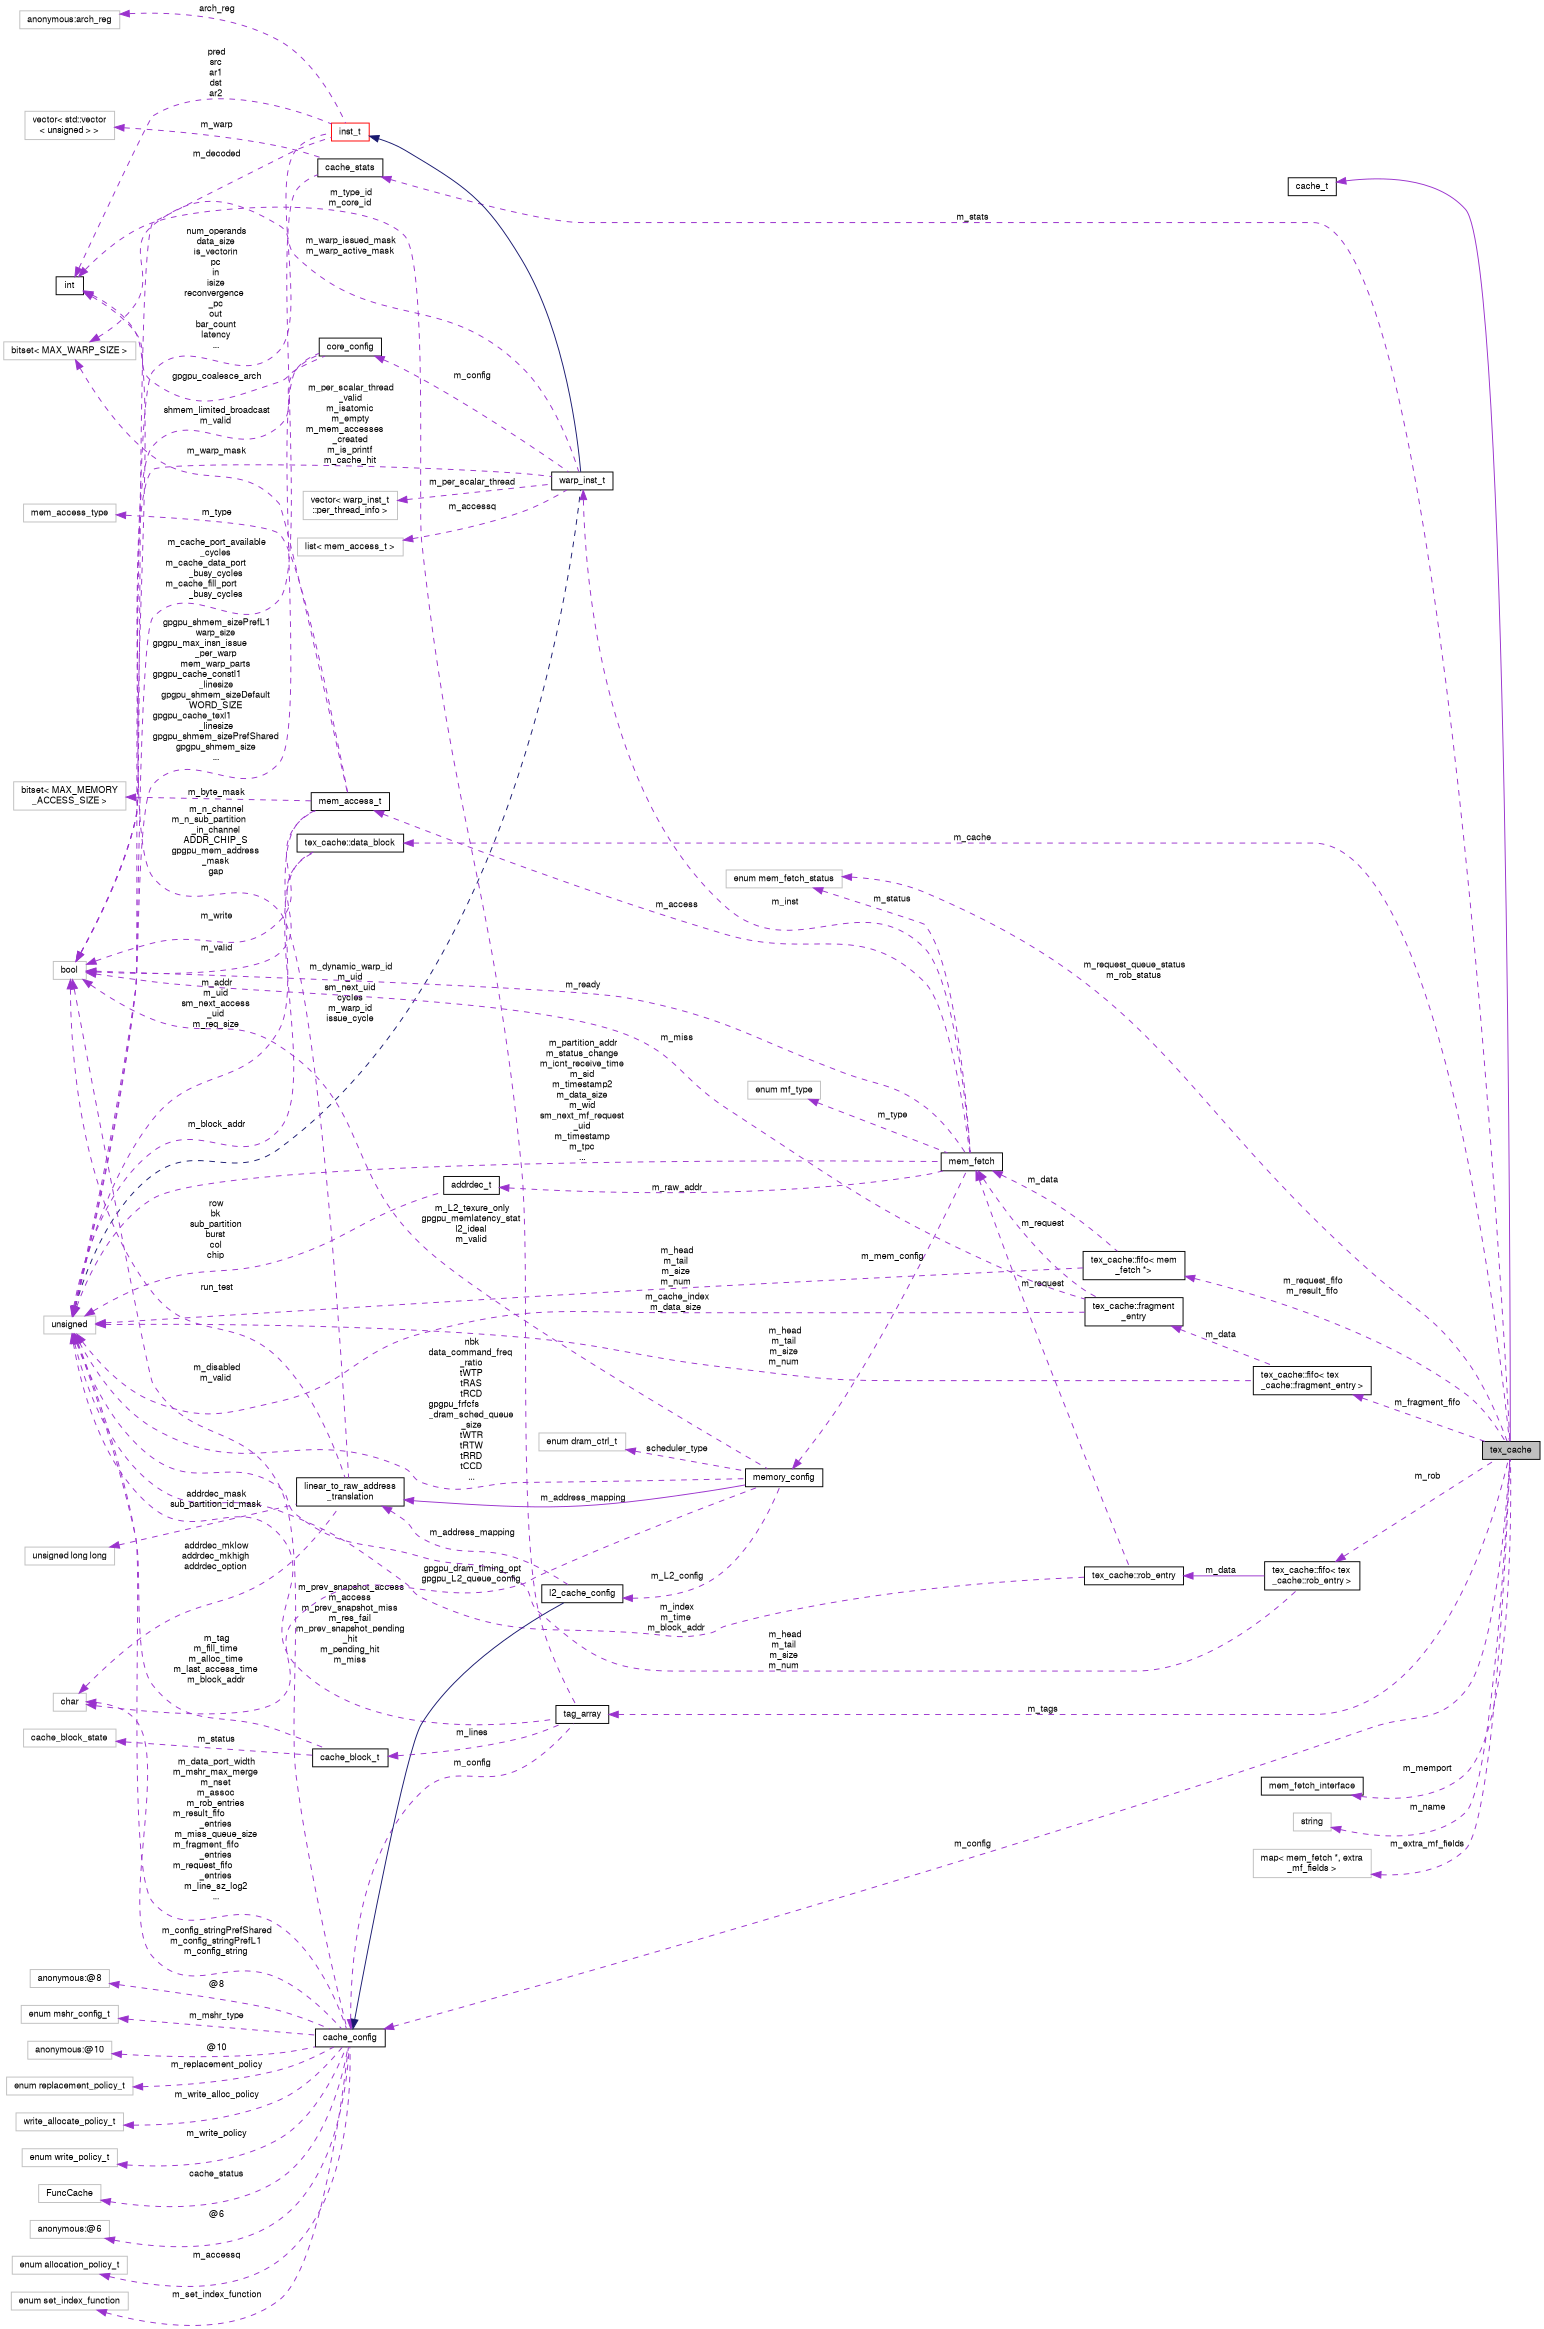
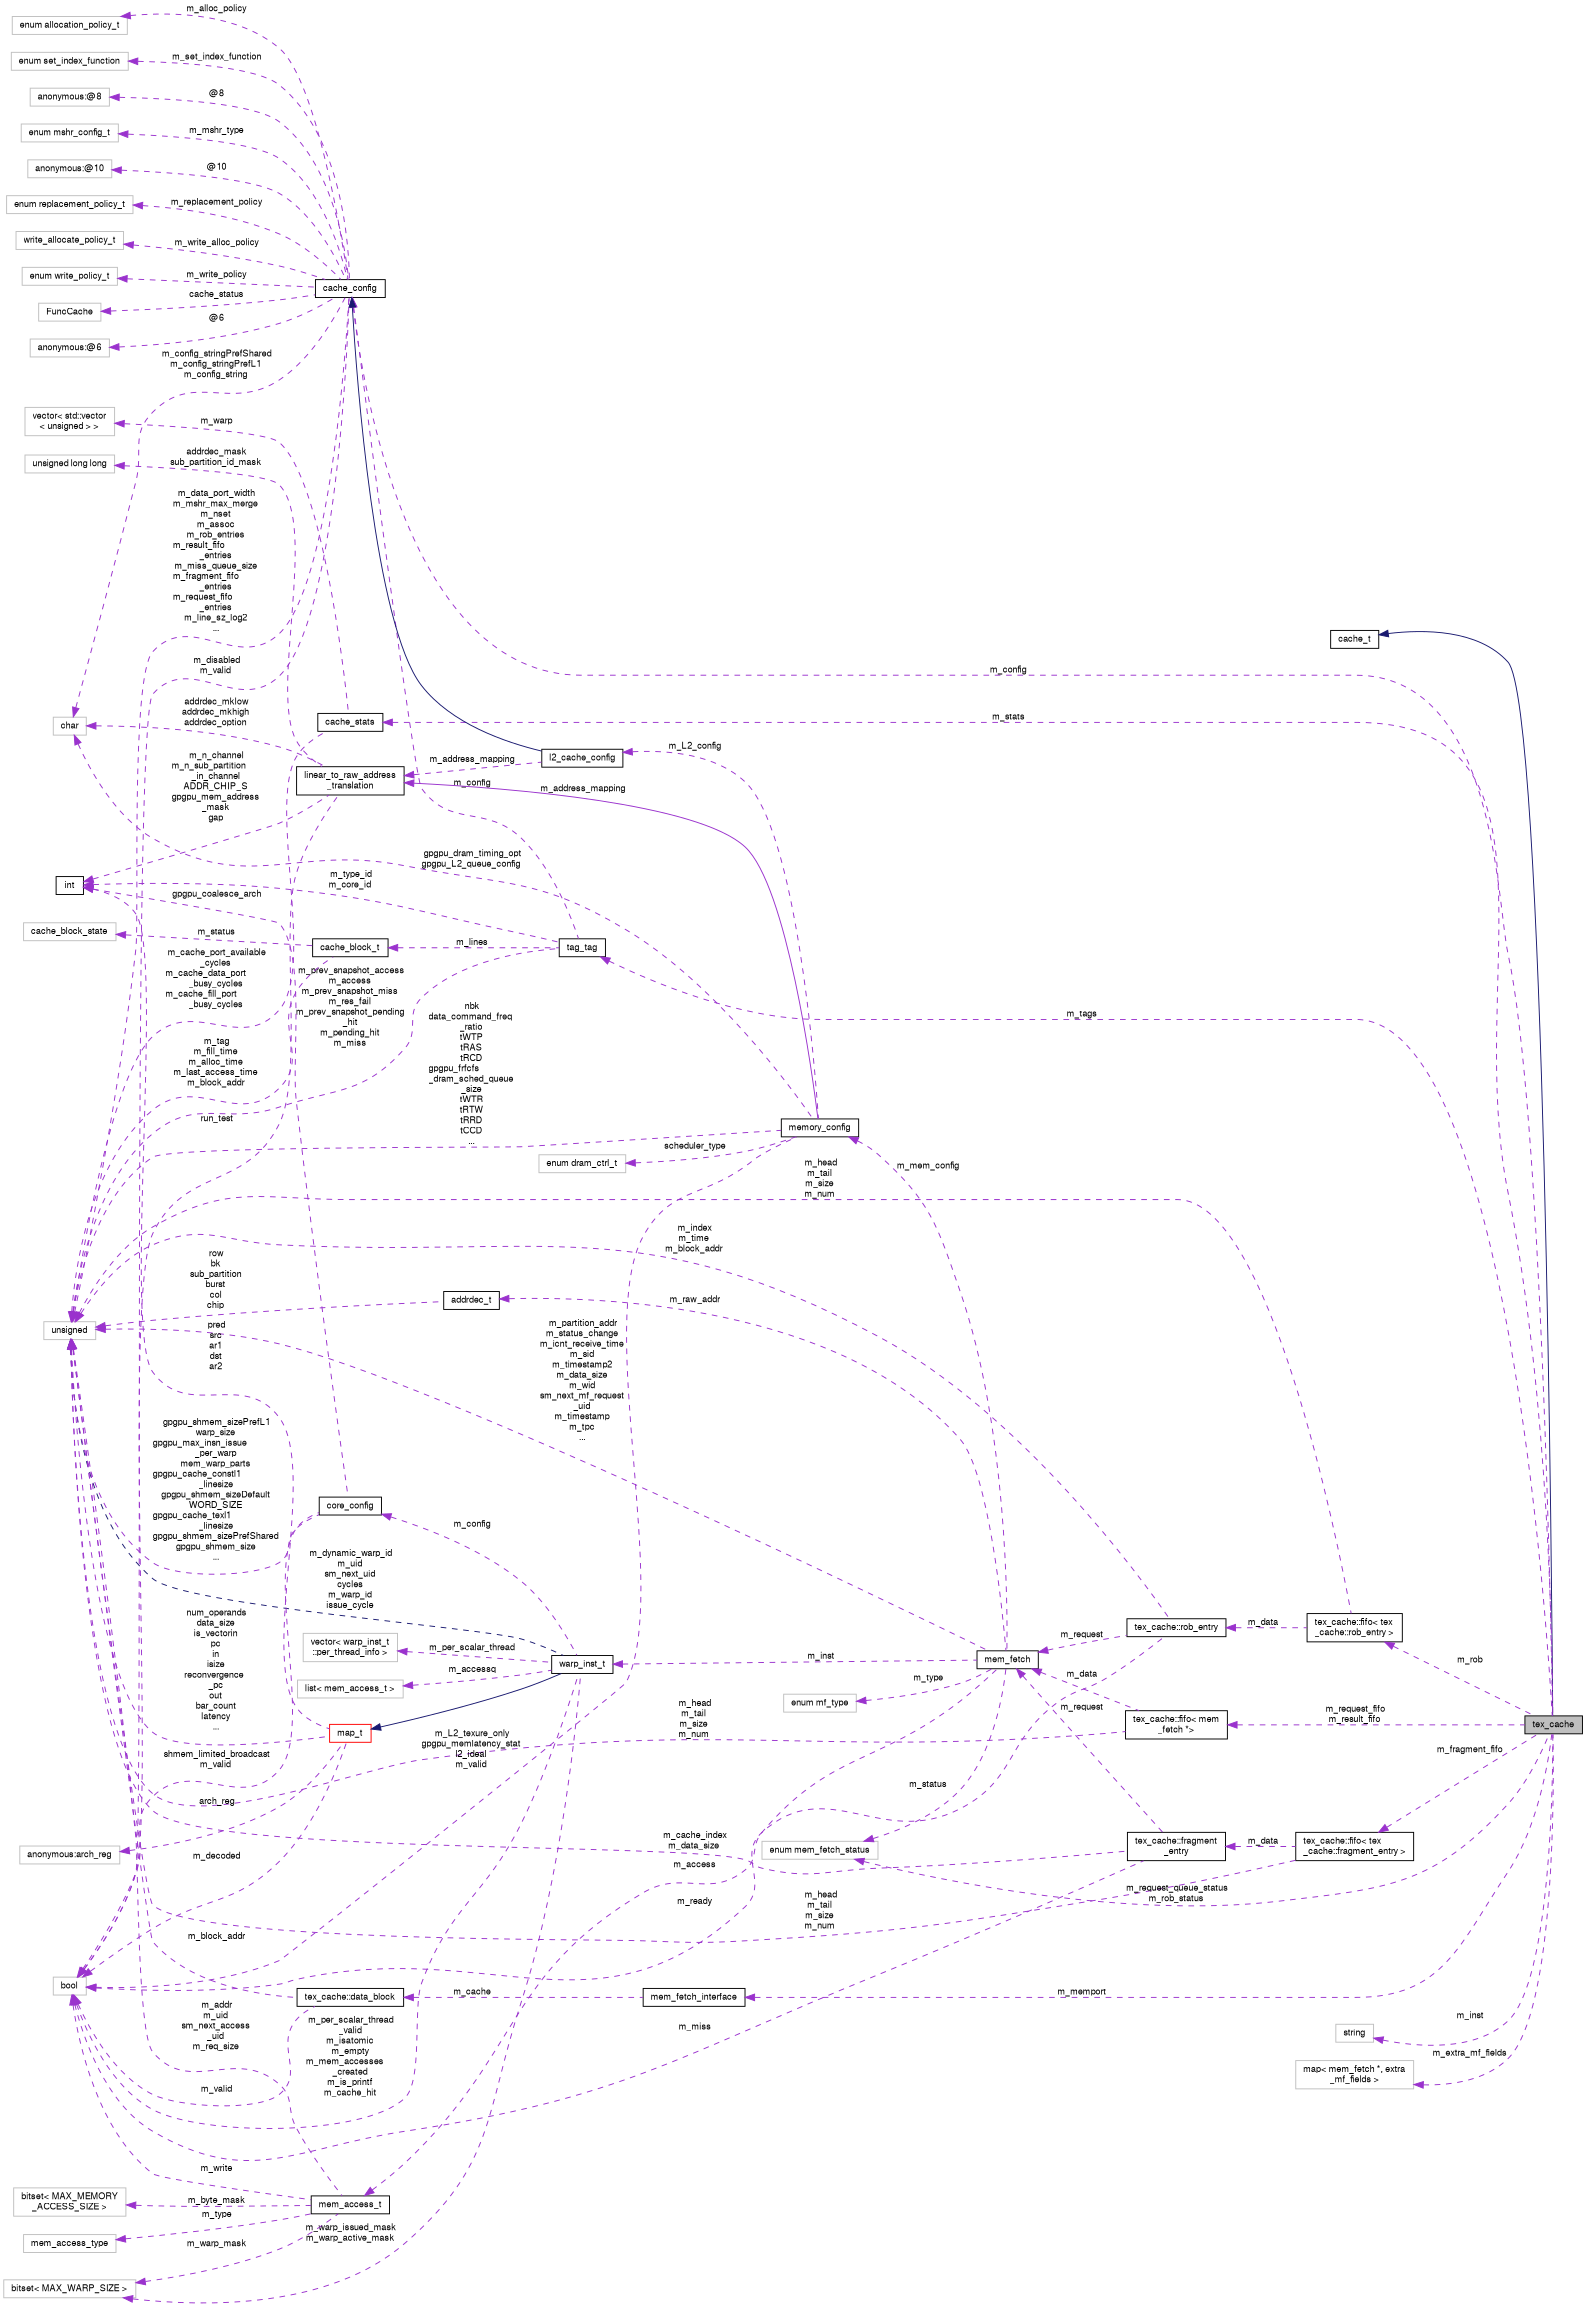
(350, 132) -> (350, 1733)
(1503, 760) -> (1543, 1124)
(1189, 843) -> (517, 1997)
(551, 991) -> (674, 1956)
(1229, 1576) -> (1271, 1628)
(582, 1714) -> (582, 948)
(1427, 1807) -> (1469, 2016)
(216, 2255) -> (216, 9)
